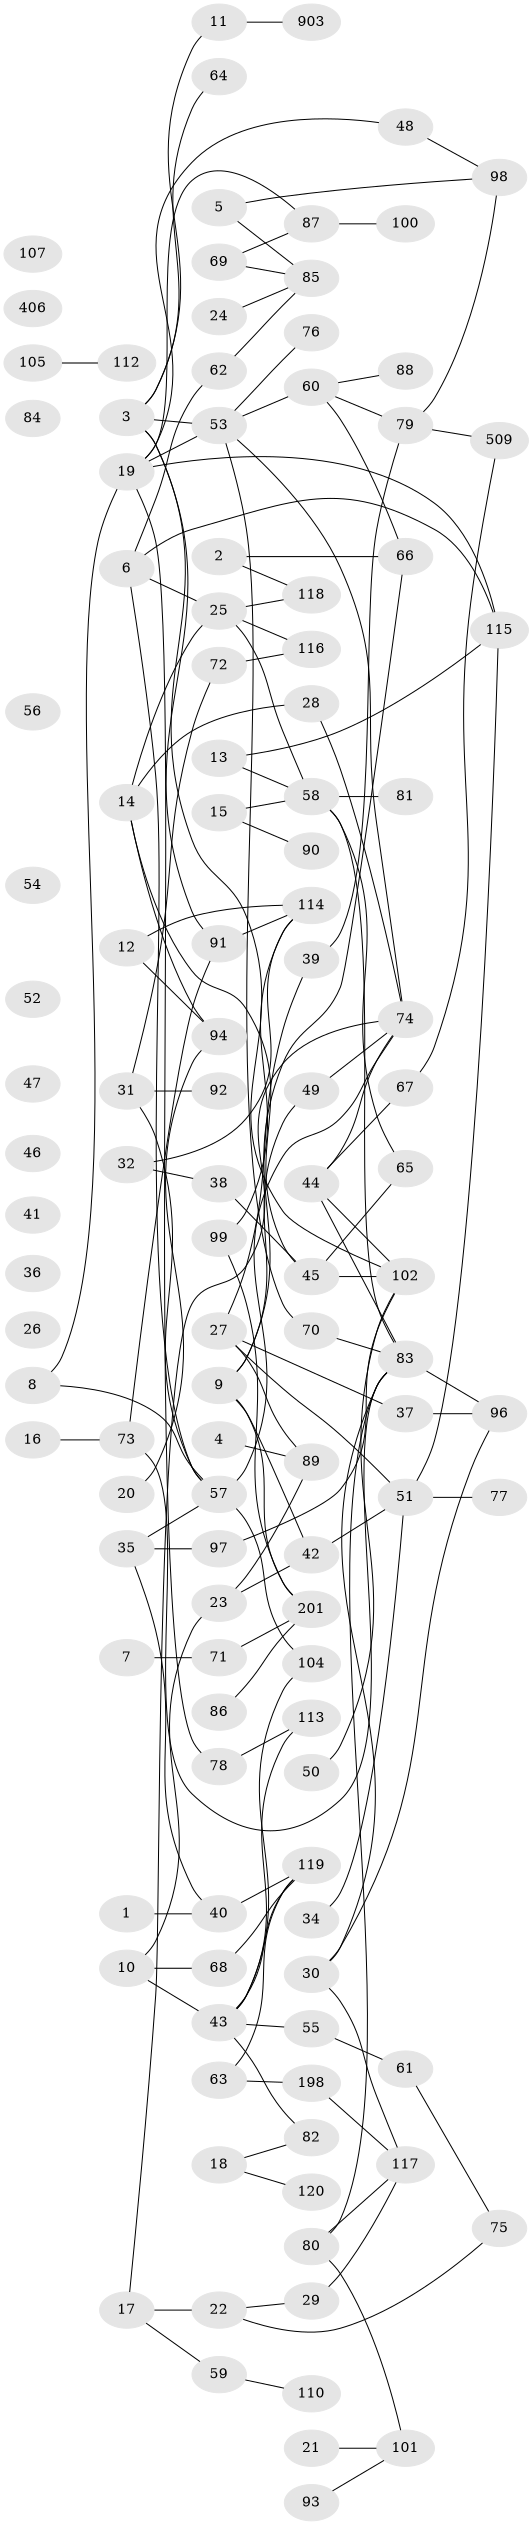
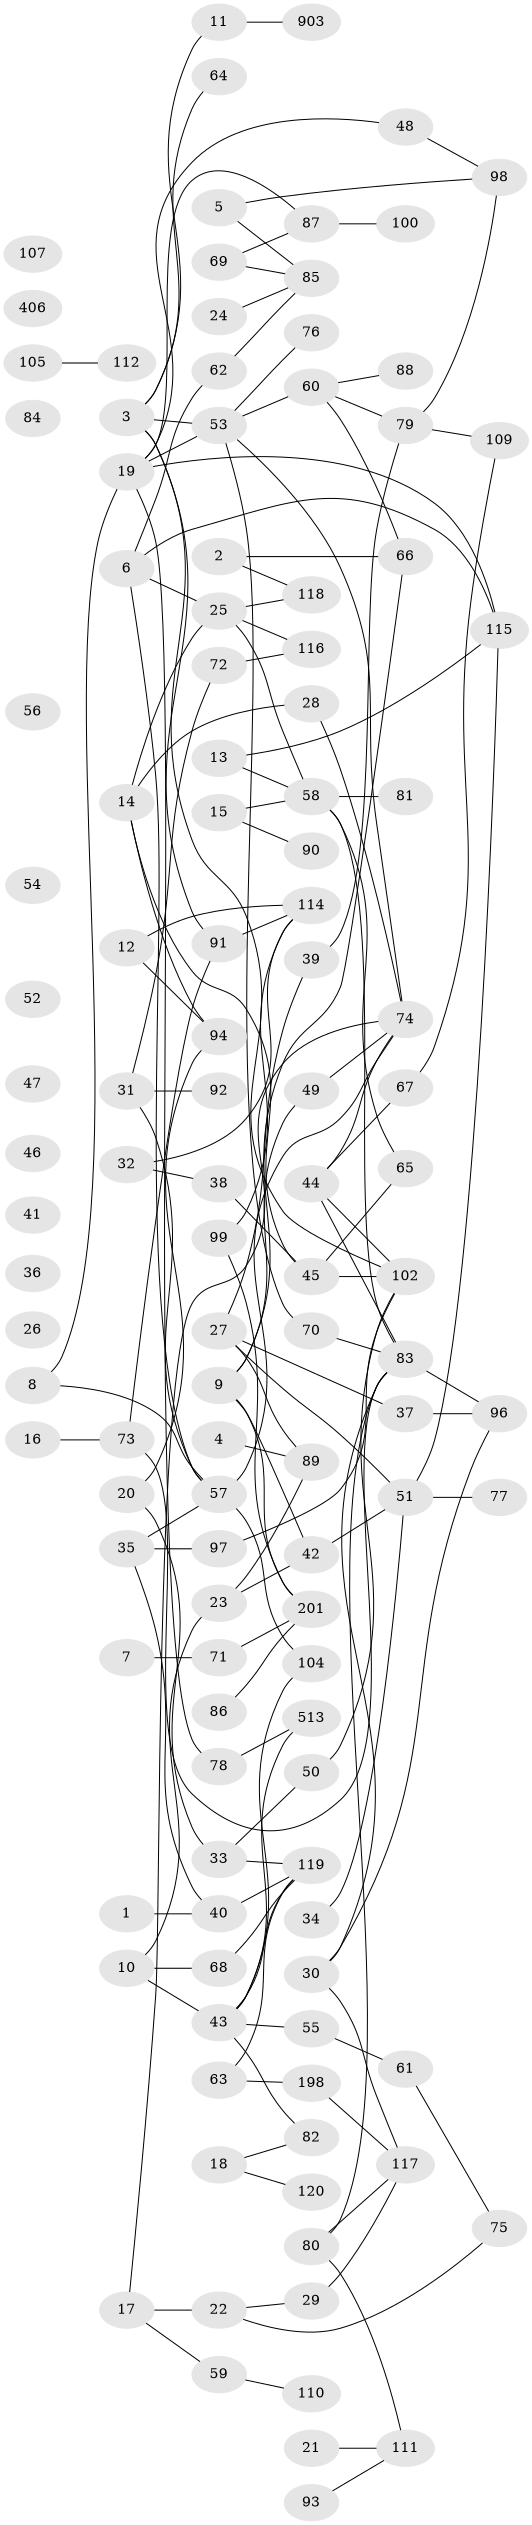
(500, 441) -> (500, 441)
(312, 1718) -> (312, 1718)
none -> (219, 1859)
(406, 2448) -> (406, 2448)
